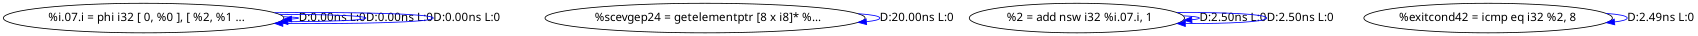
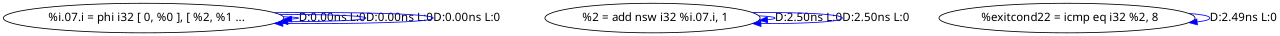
(705, 18) -> none
(1488, 18) -> (1067, 18)
